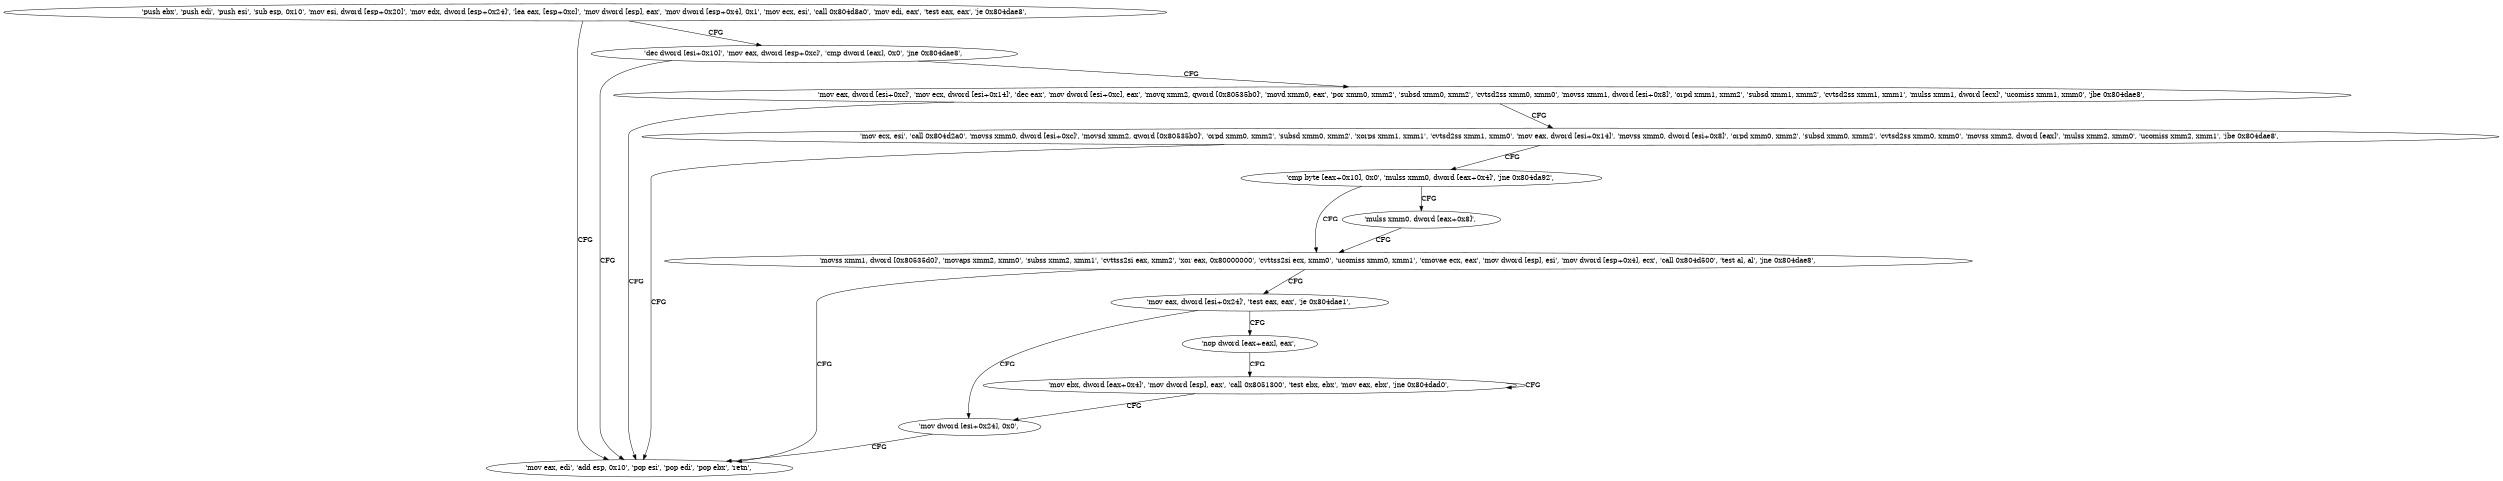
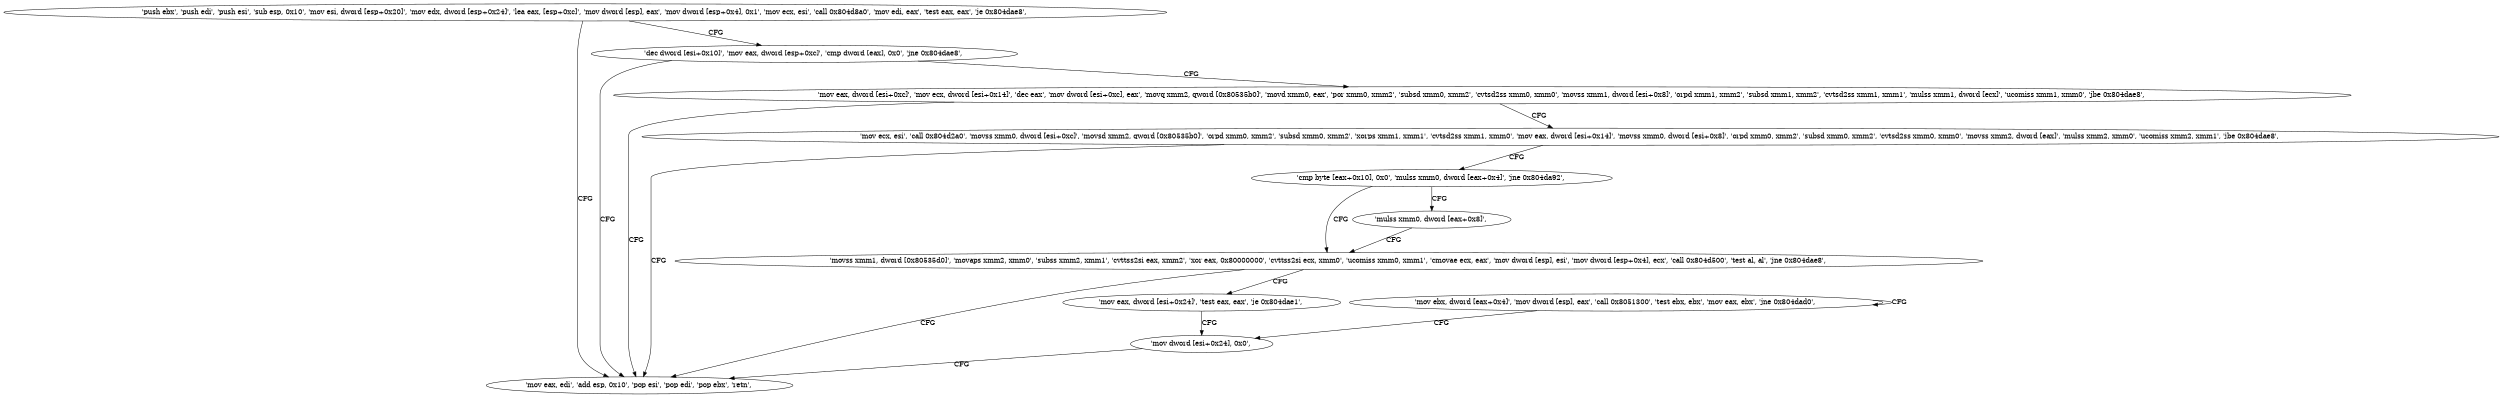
(1250, 344) -> none
